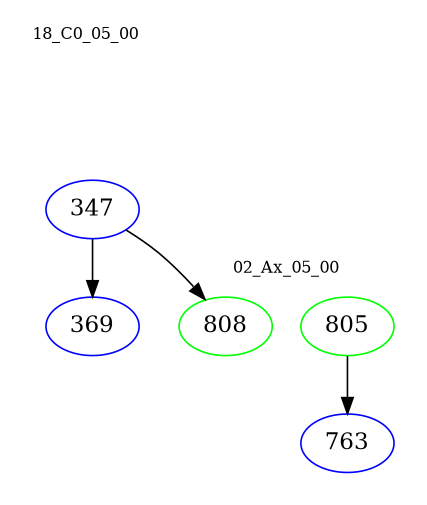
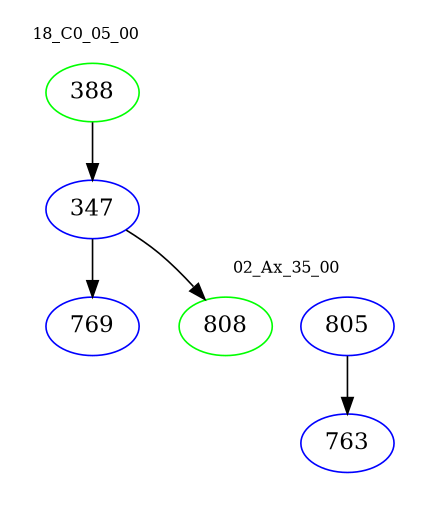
none -> (93, 93)
(287, 269) -> (287, 269)
(93, 326) -> (93, 326)
(347, 326) -> (347, 326)
